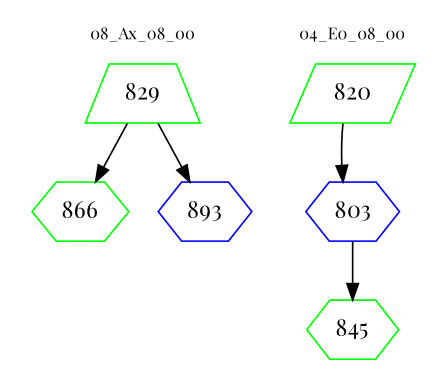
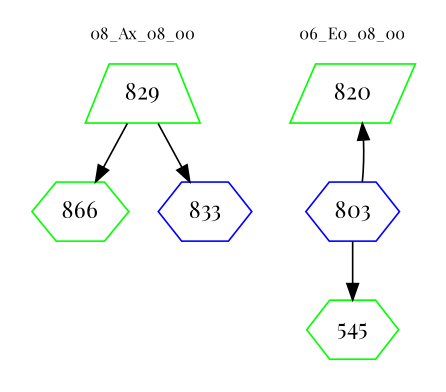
(353, 35) -> (353, 35)
(342, 144) -> (364, 161)
(205, 212) -> (205, 212)
(353, 330) -> (353, 330)
